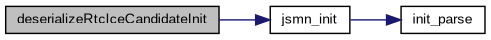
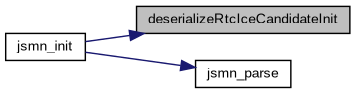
(237, 20) -> (108, 39)
(443, 20) -> (243, 74)
